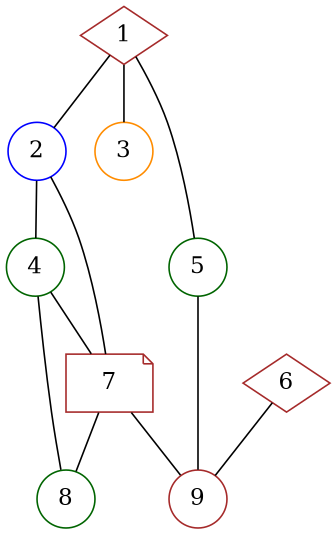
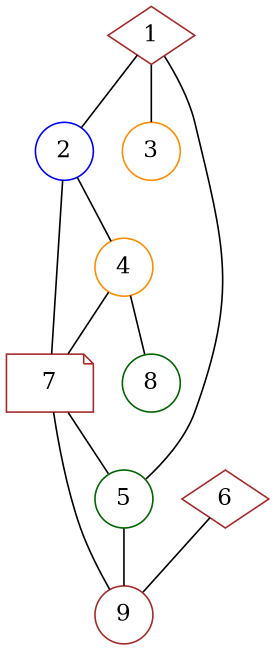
(35, 267) -> (124, 267)
(87, 442) -> (88, 443)
